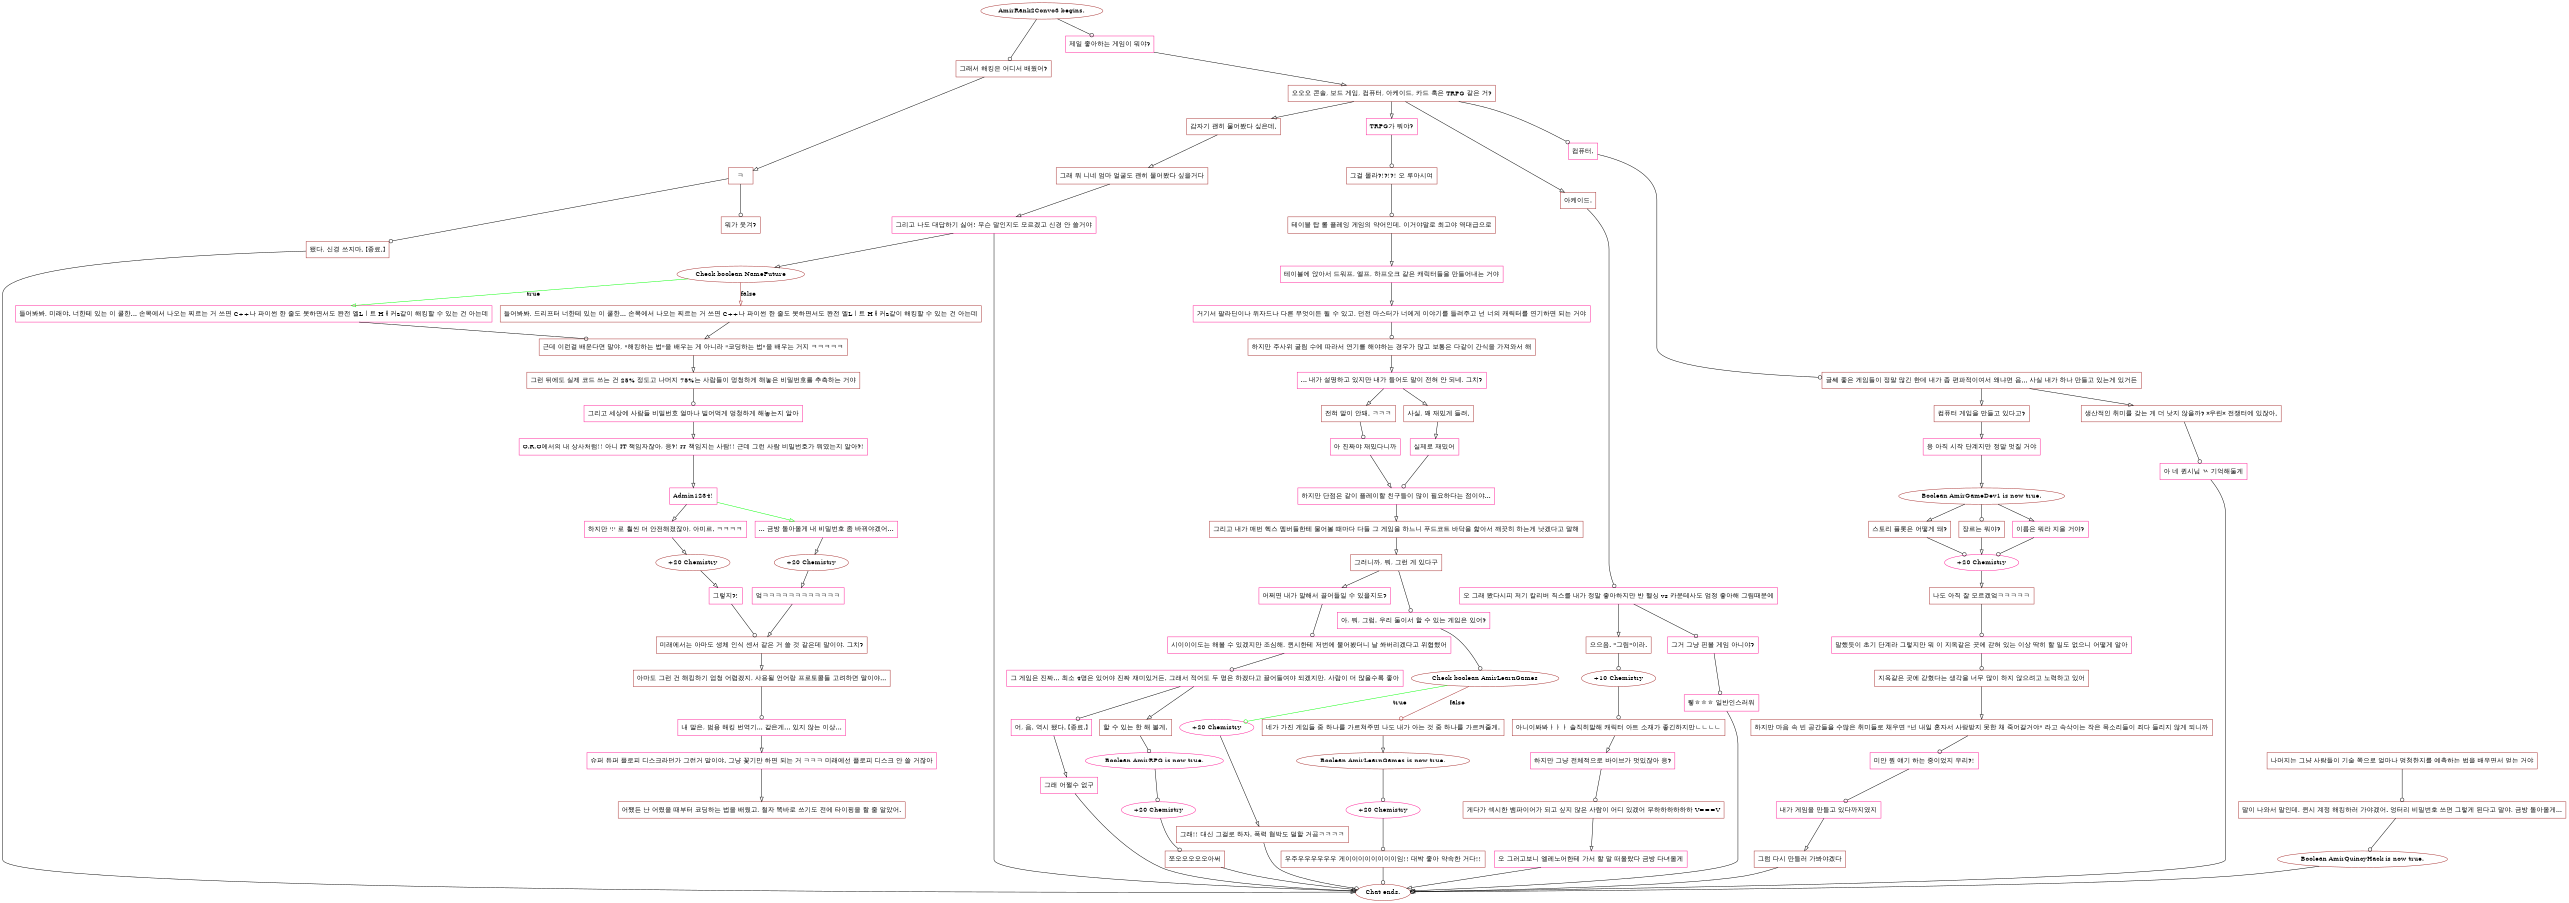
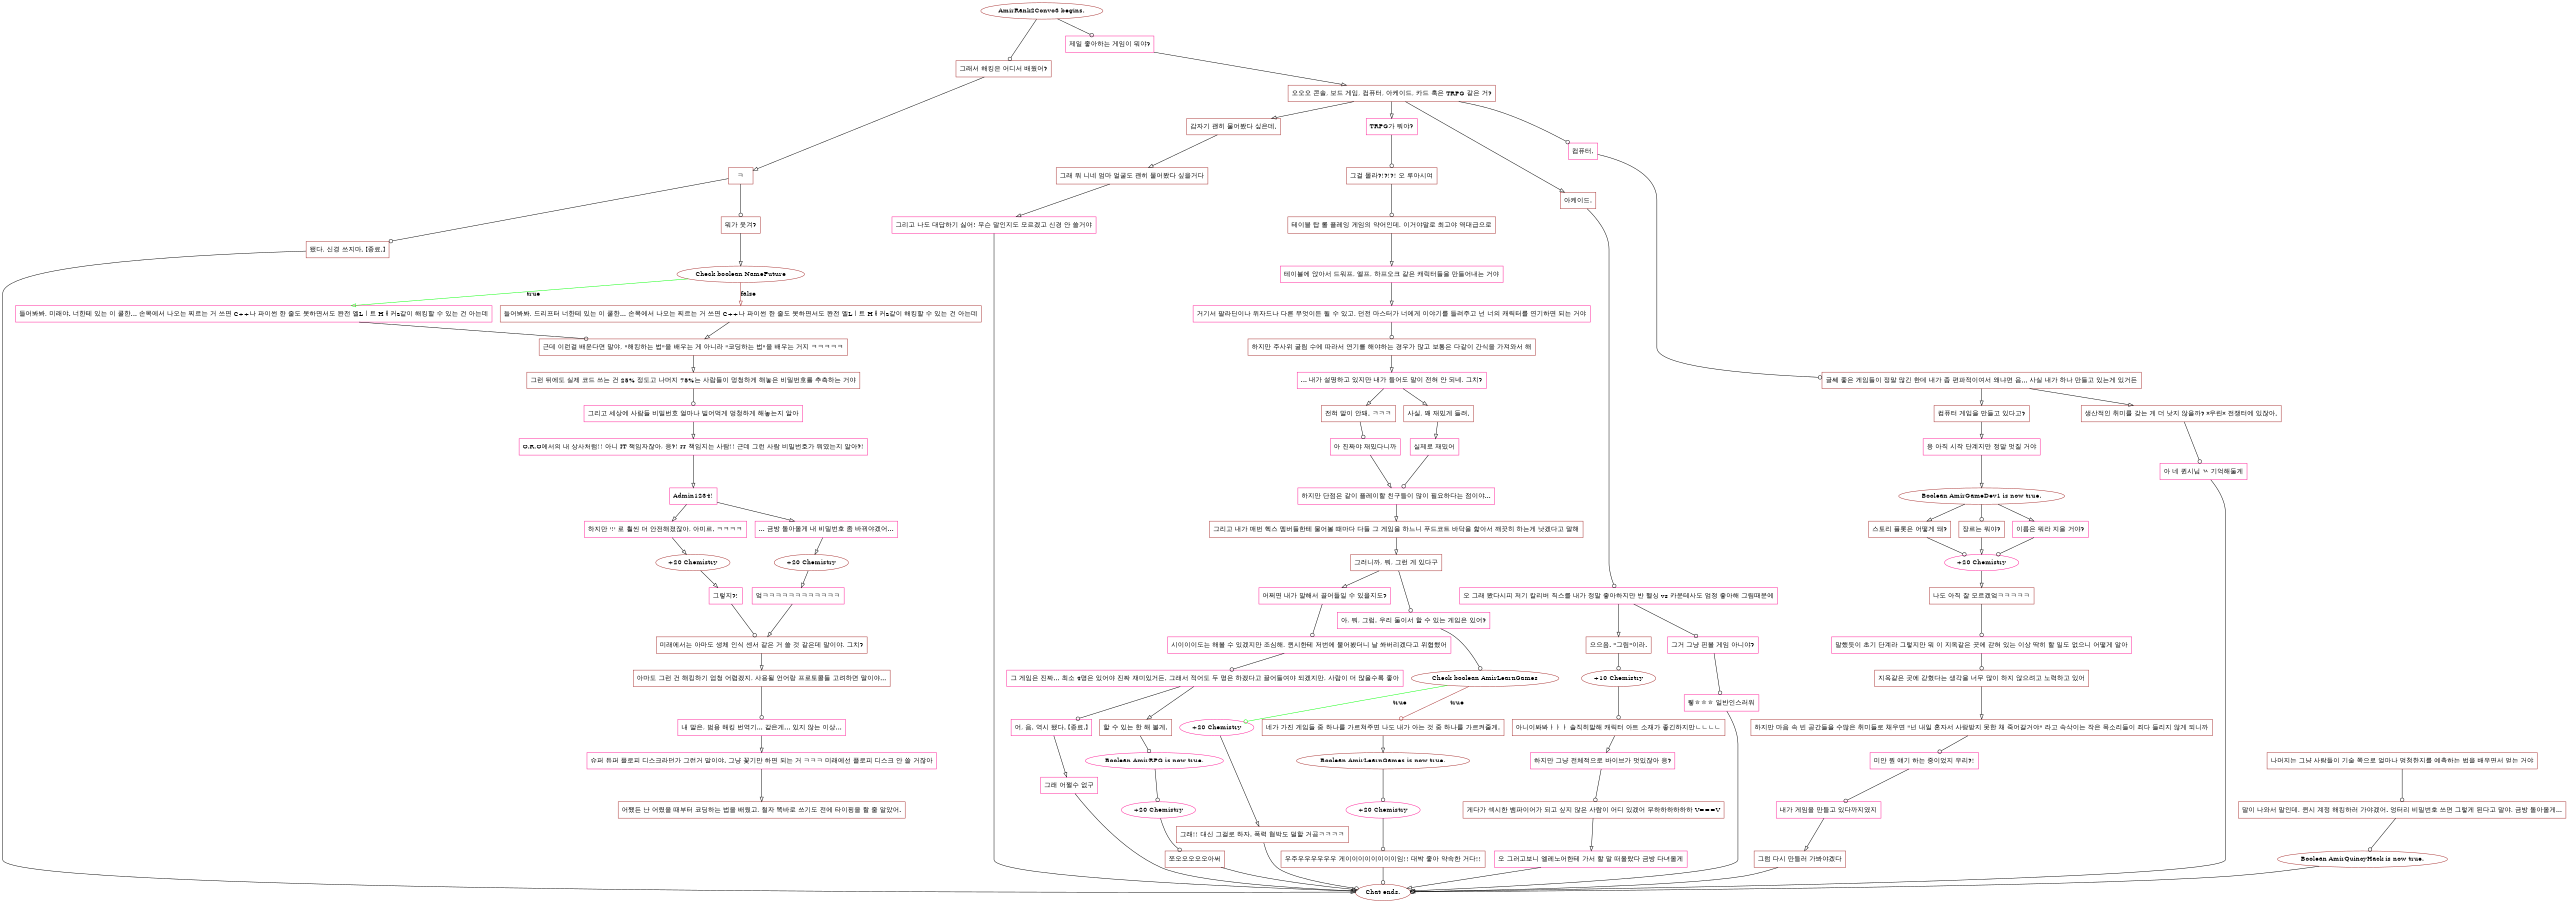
(866, 250) -> (741, 247)
(754, 511) -> (754, 511)
(1457, 703) -> (1457, 703)
